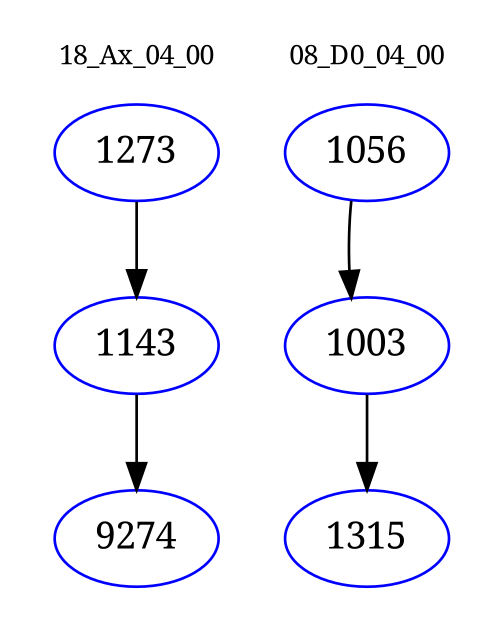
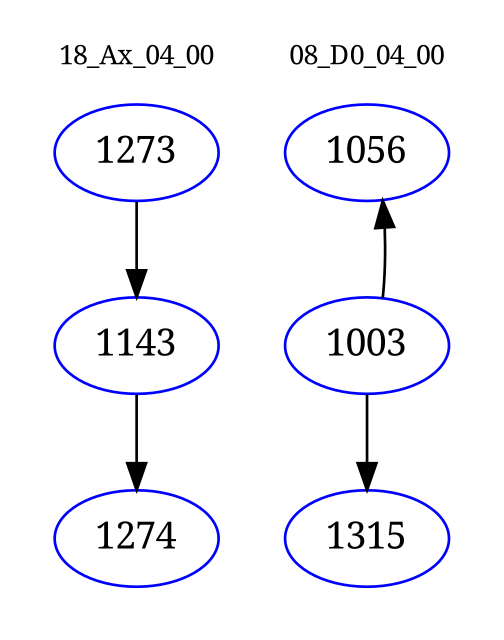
(349, 236) -> (385, 263)
(137, 539) -> (137, 539)
